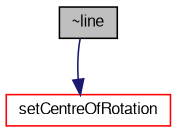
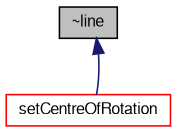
(78, 59) -> (99, 74)
